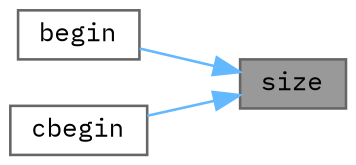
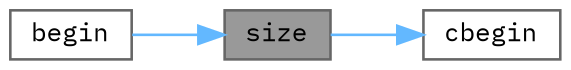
(181, 108) -> (364, 35)
